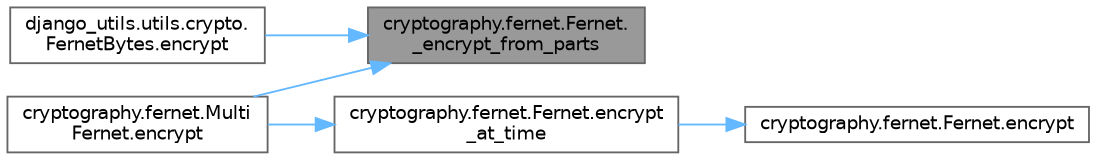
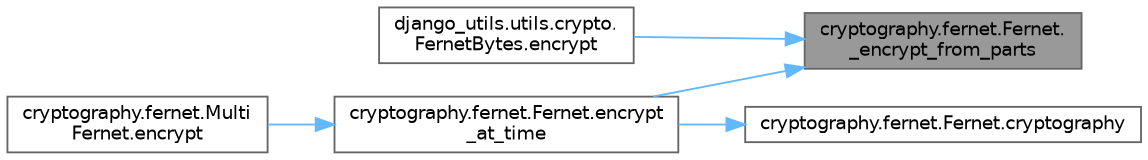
(313, 82) -> (720, 84)
(917, 125) -> (943, 125)
